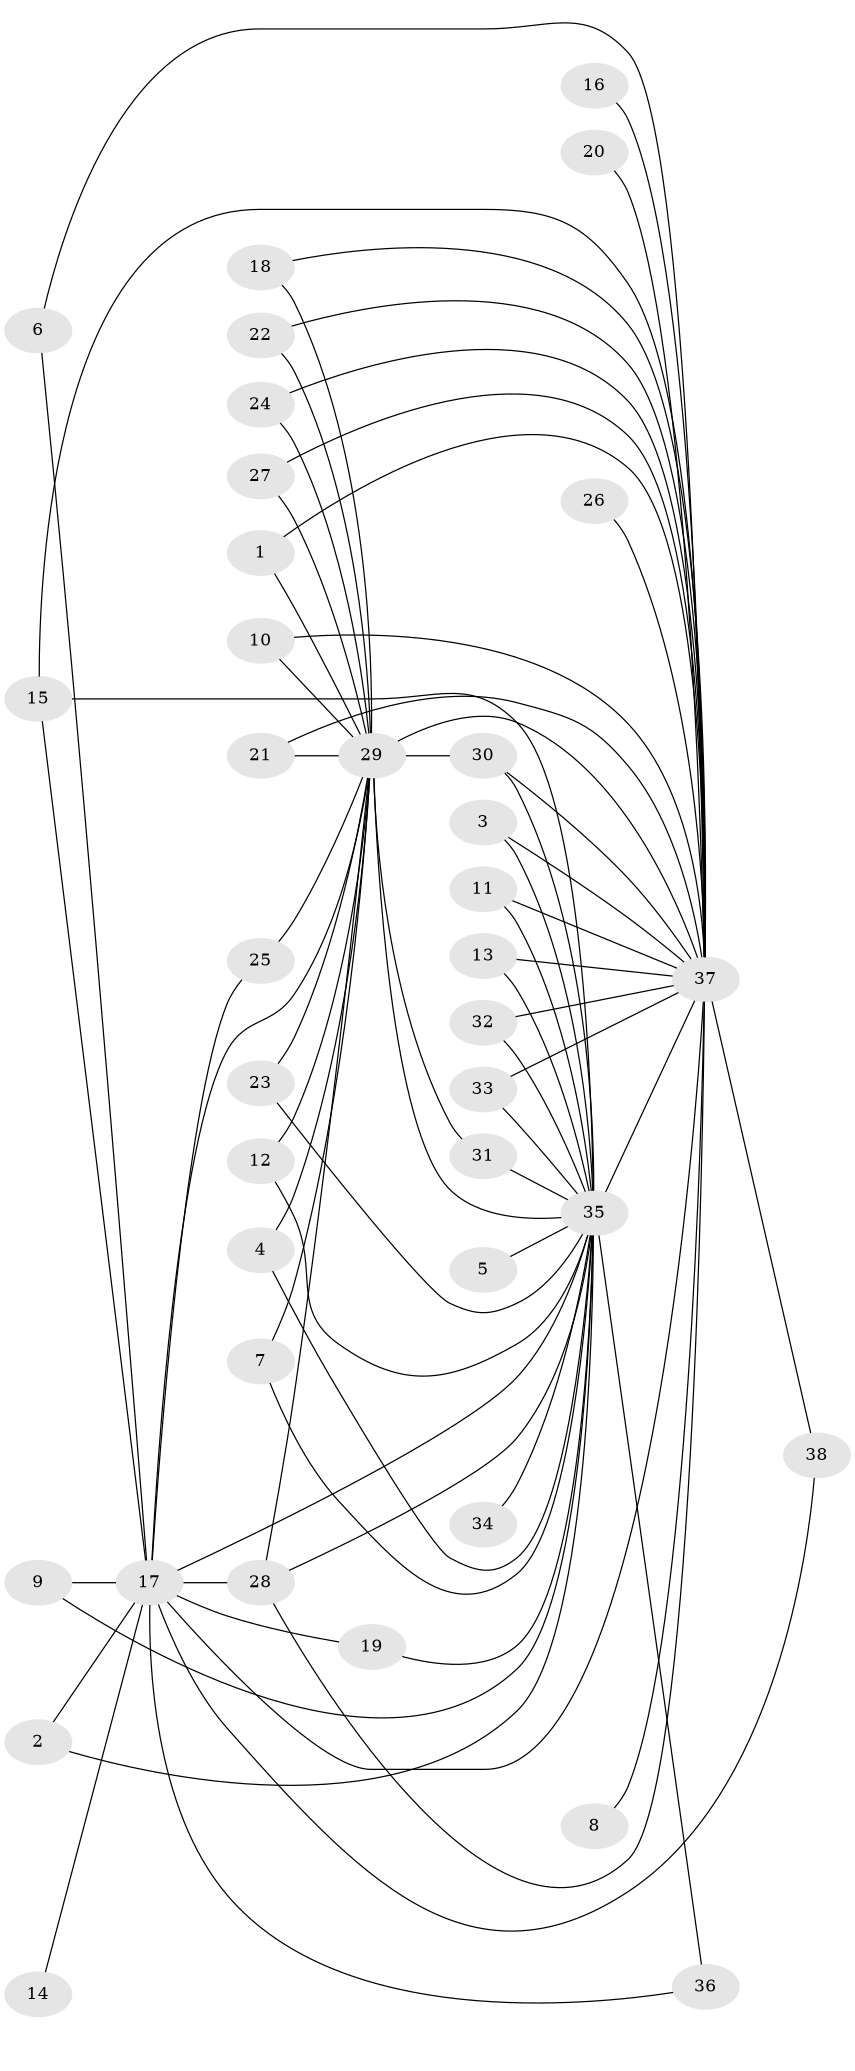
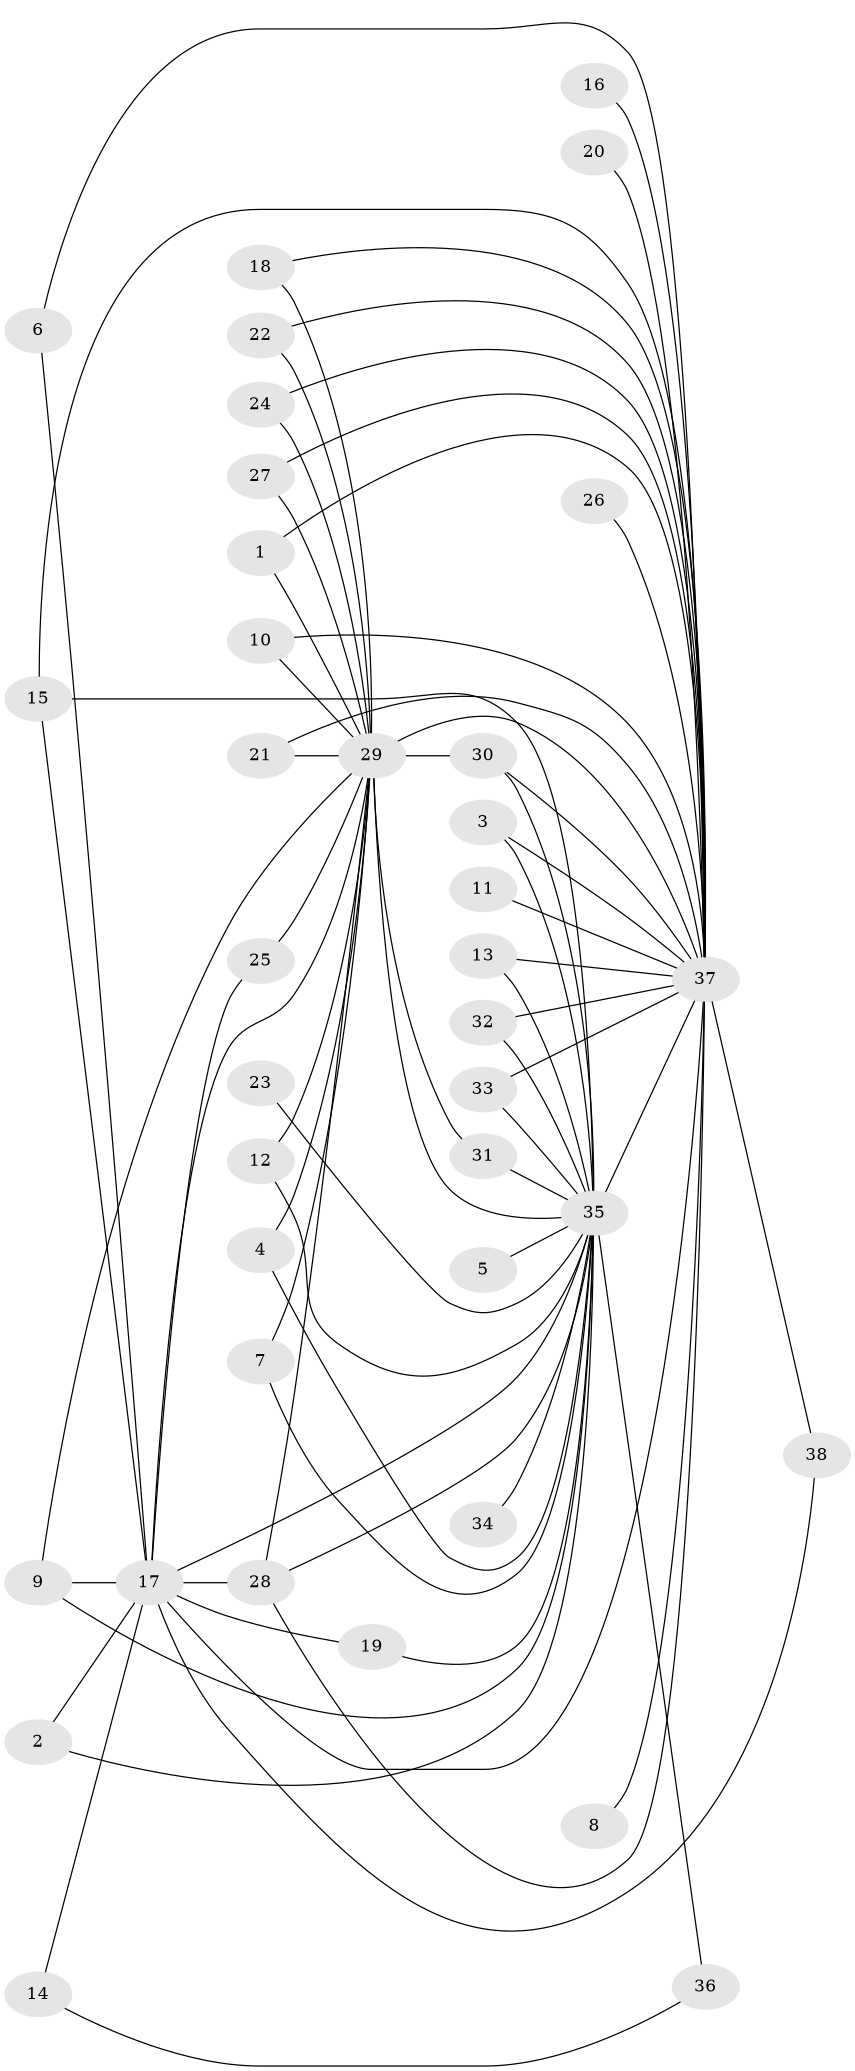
(326, 954) -> (139, 1142)
(562, 1036) -> none
(293, 1948) -> (374, 2066)
